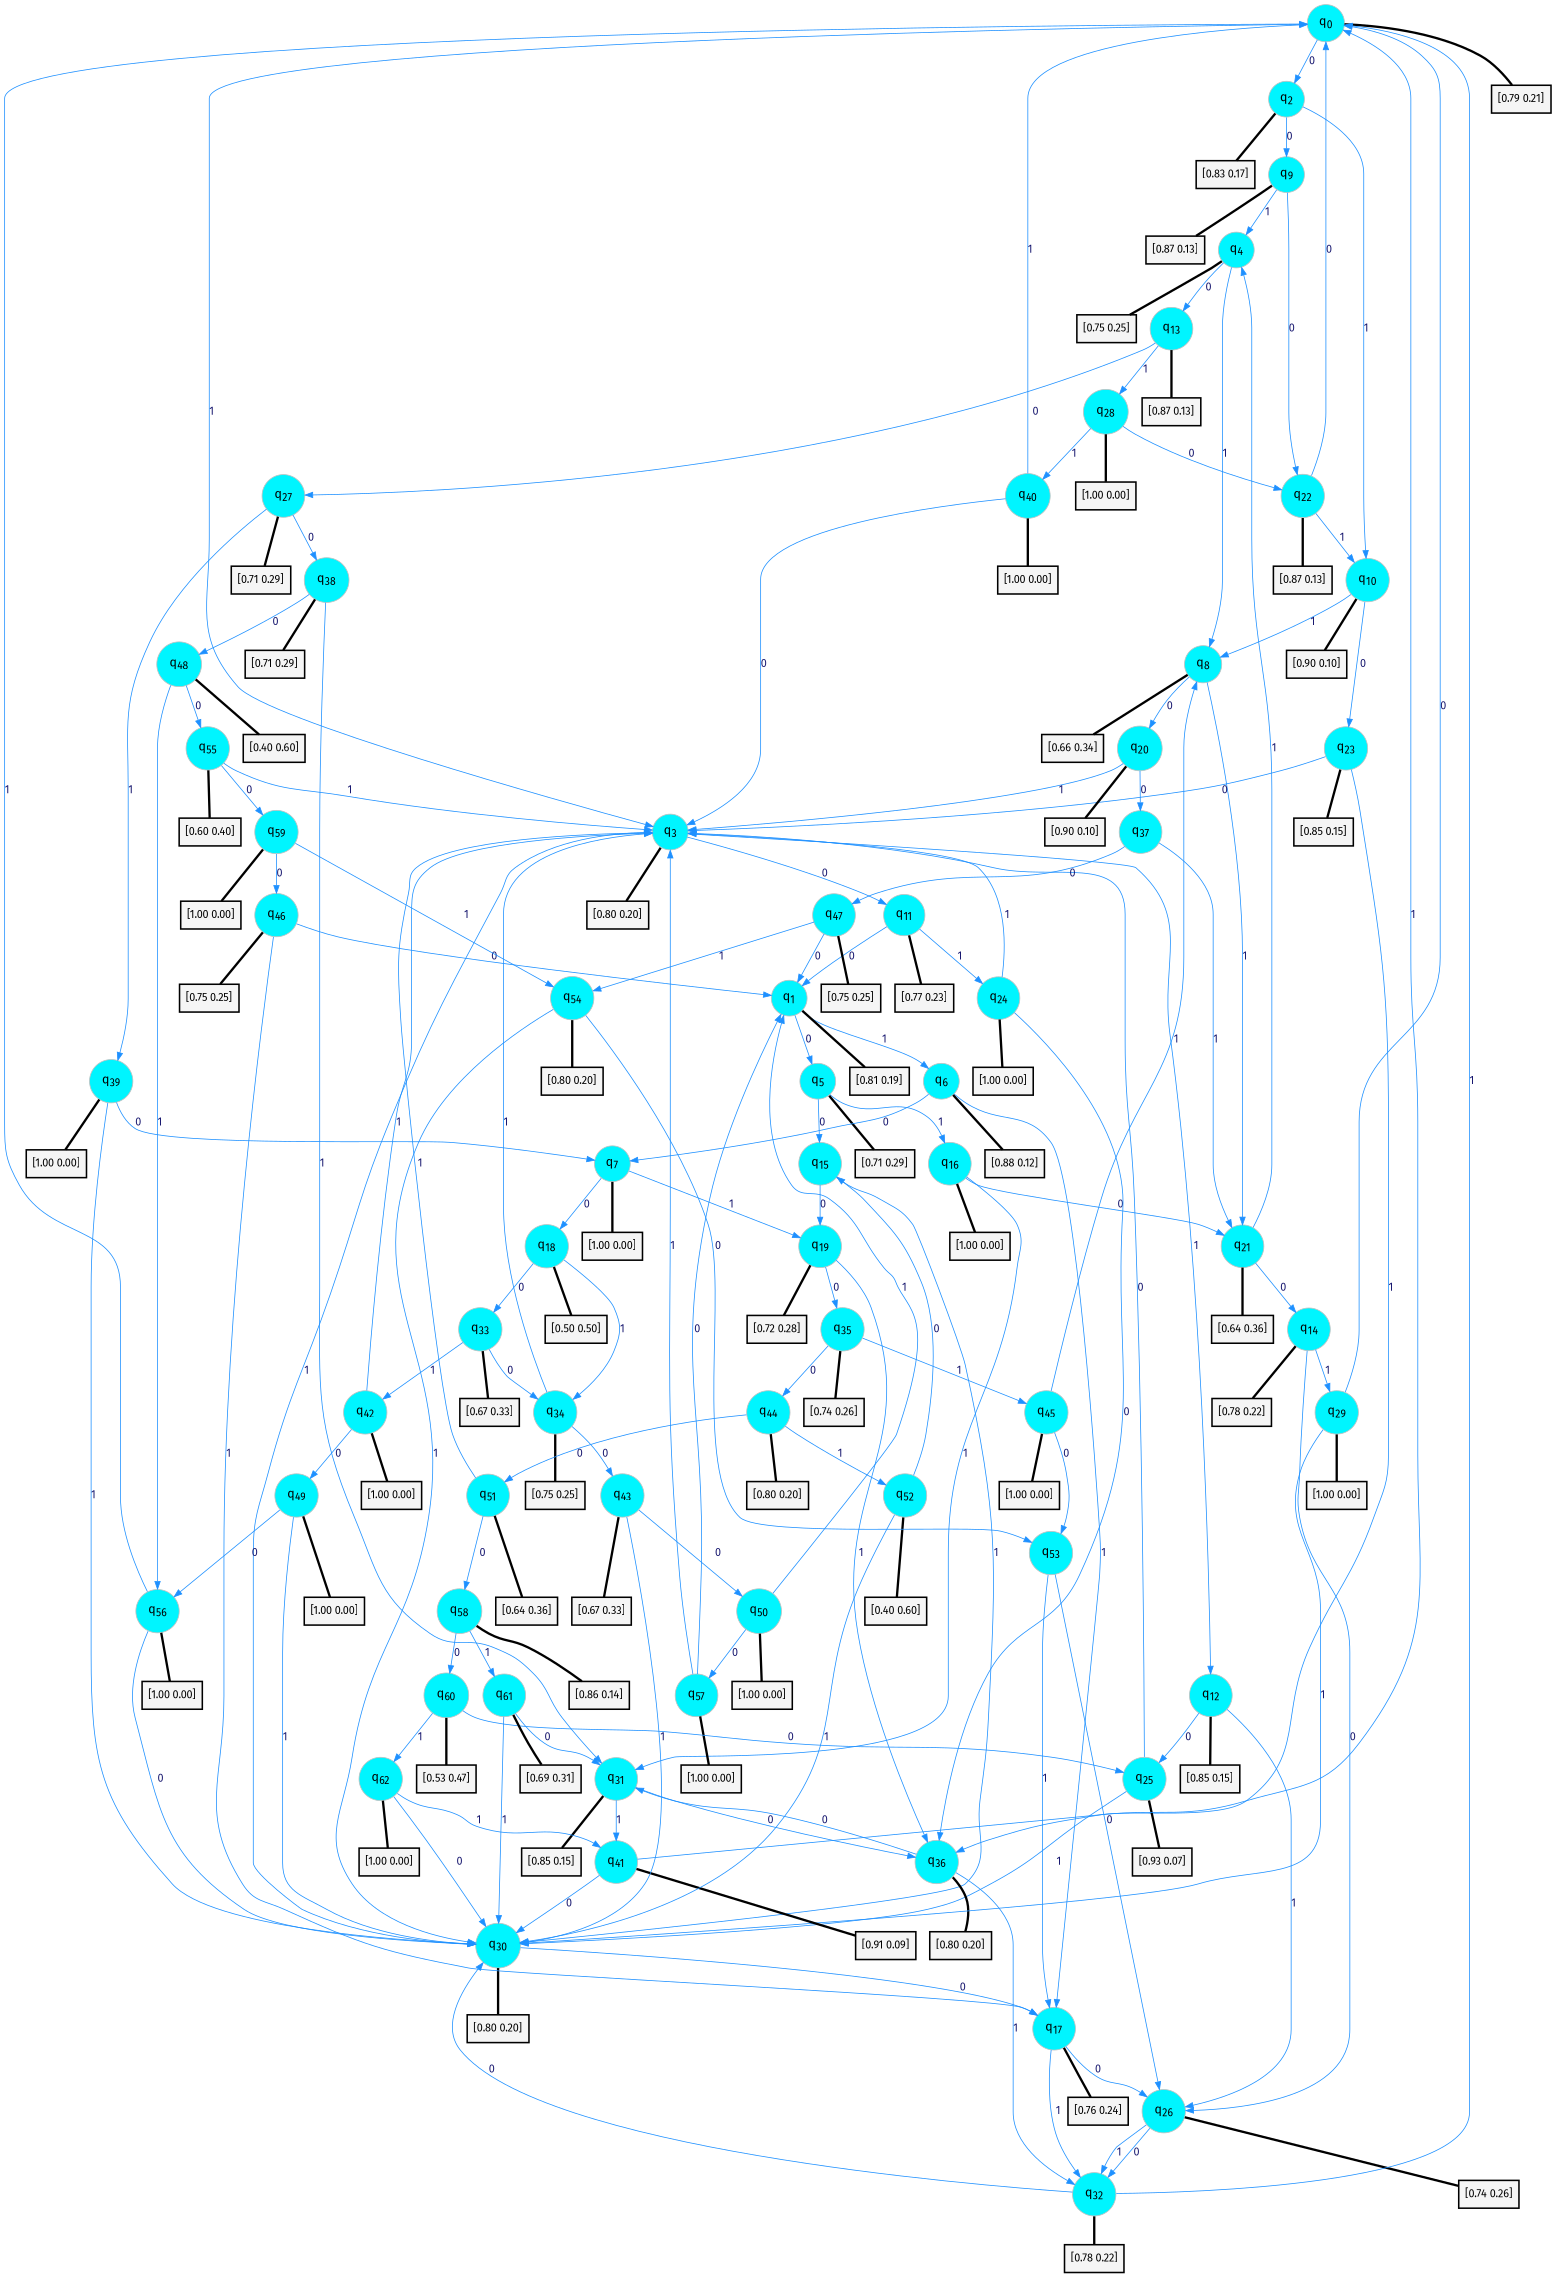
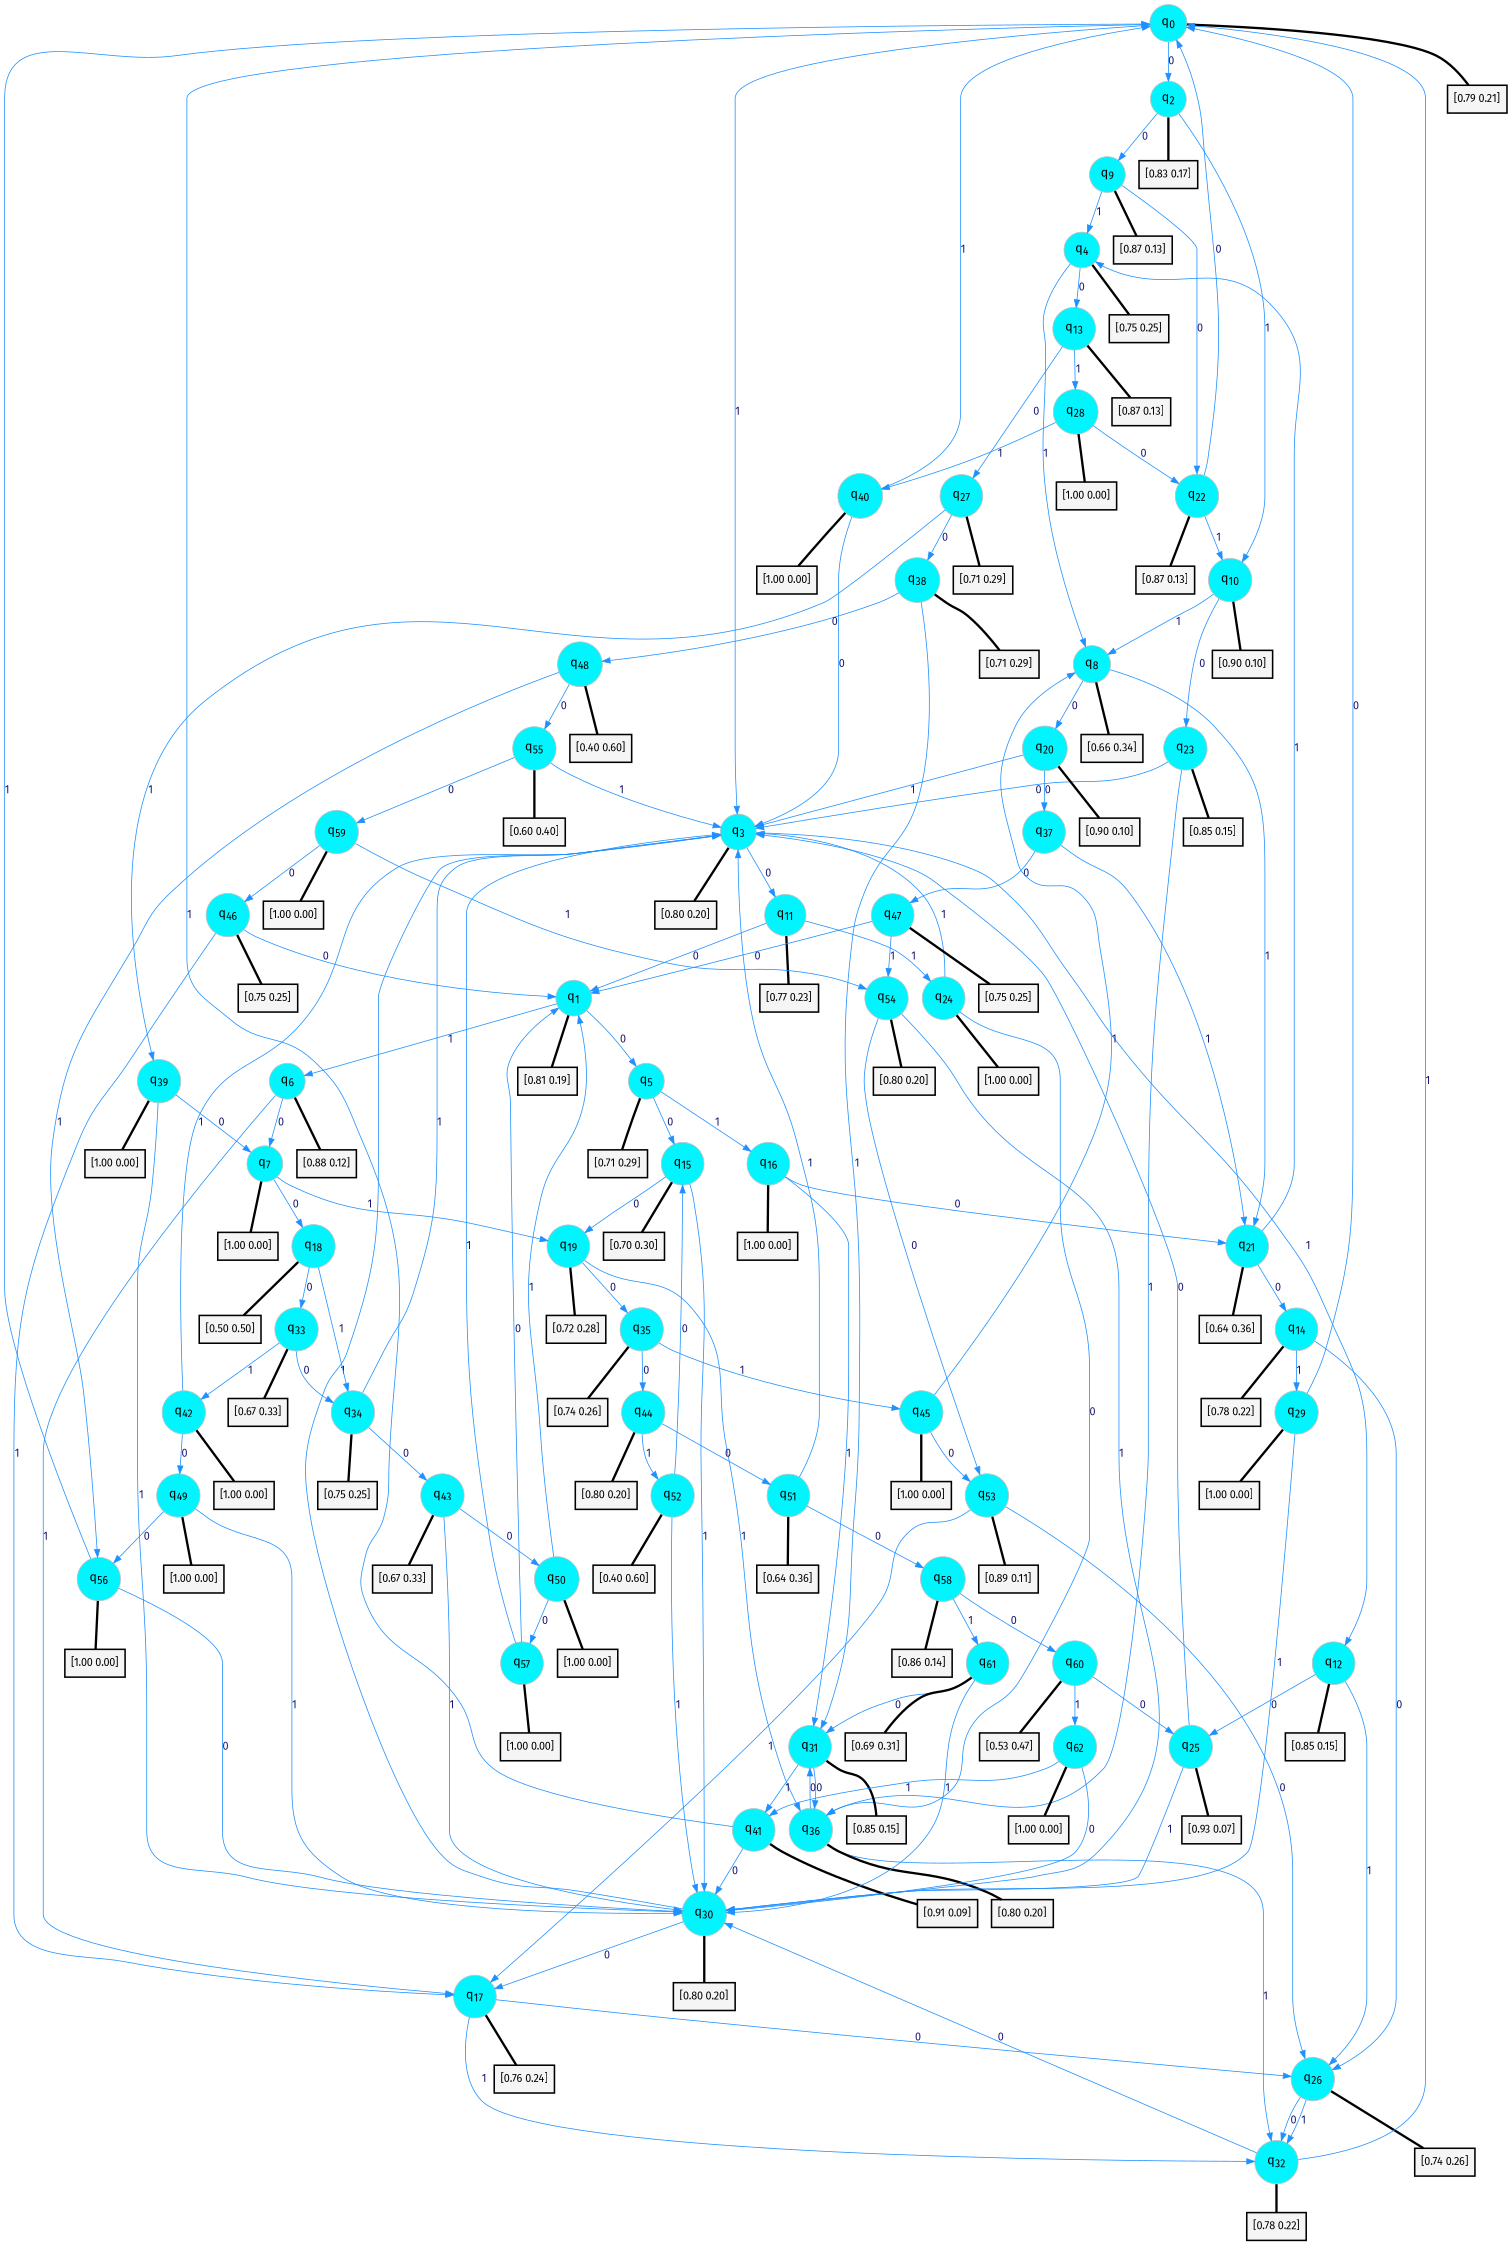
none -> (634, 1246)
none -> (1009, 1579)
